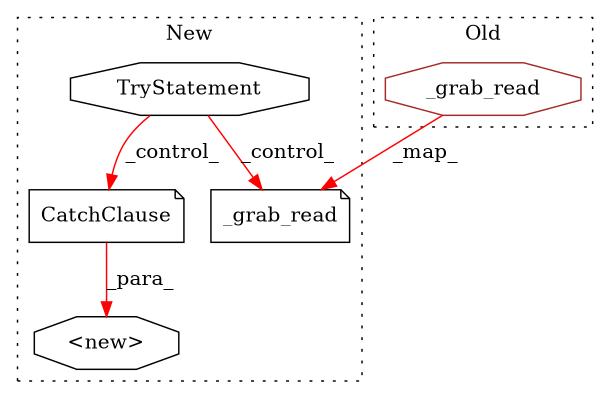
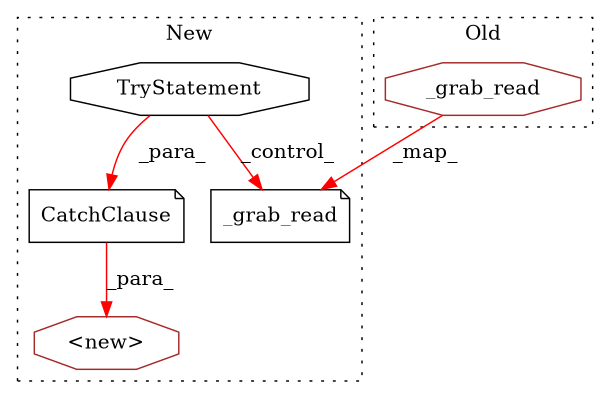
(172, 153) -> (172, 153)
(107, 343) -> (107, 343)
